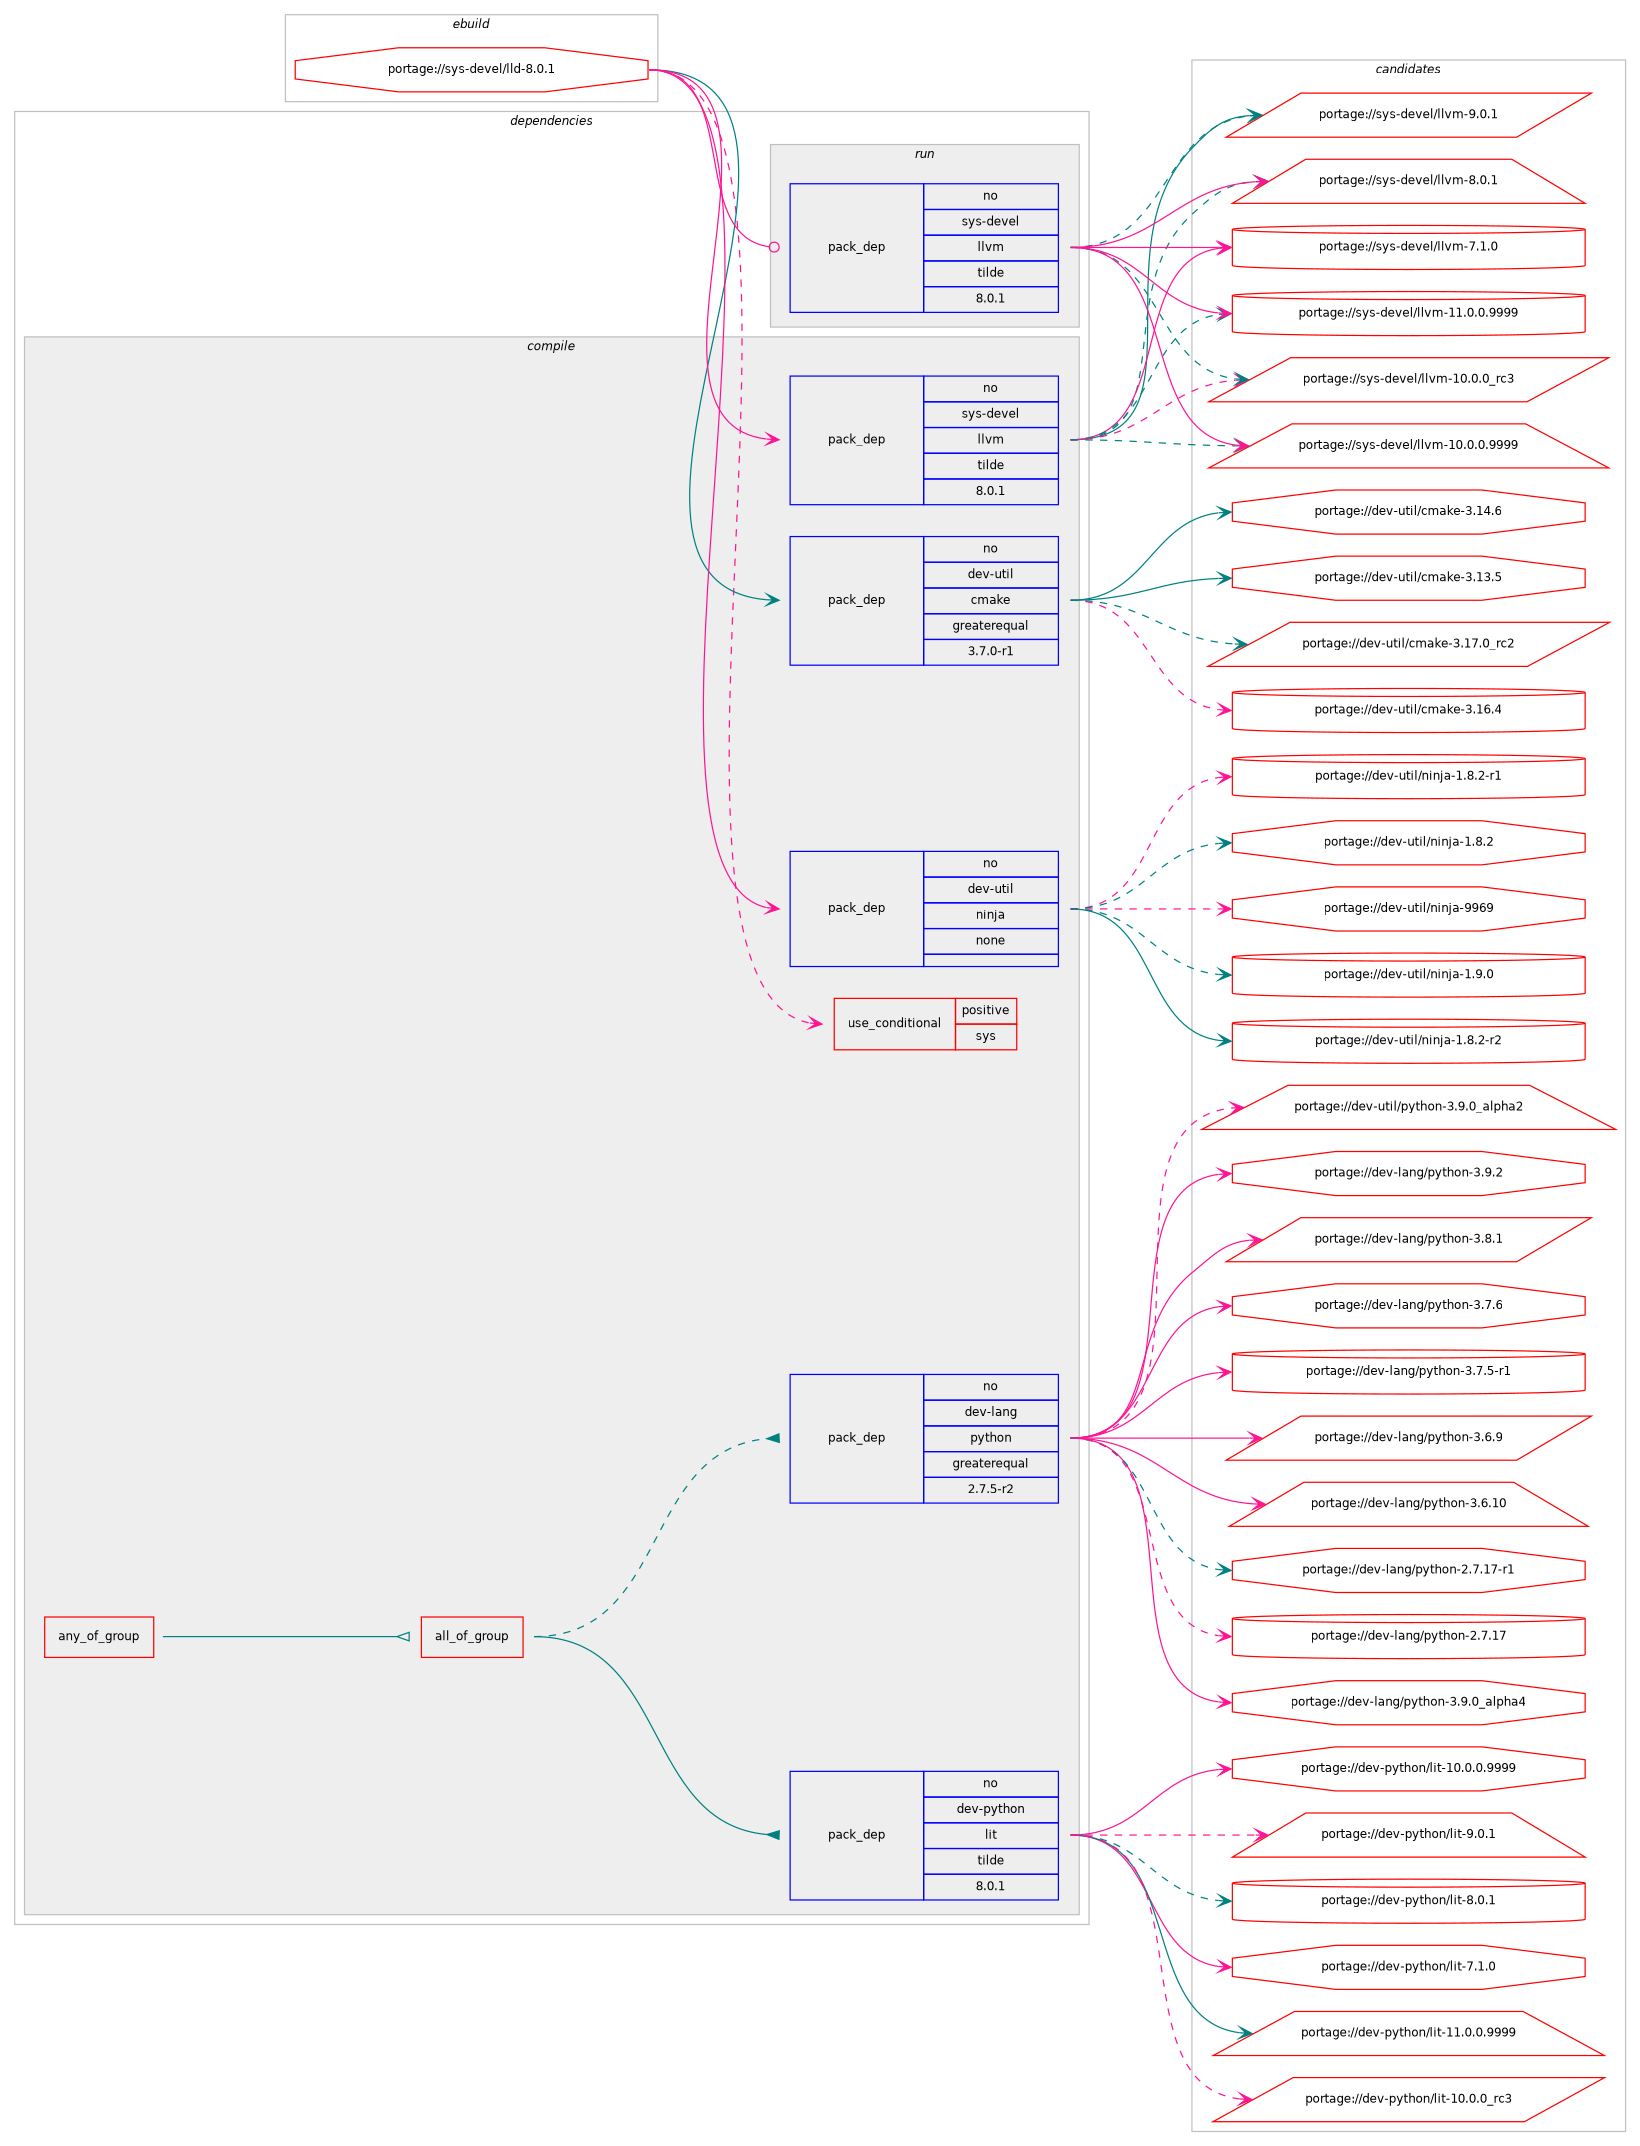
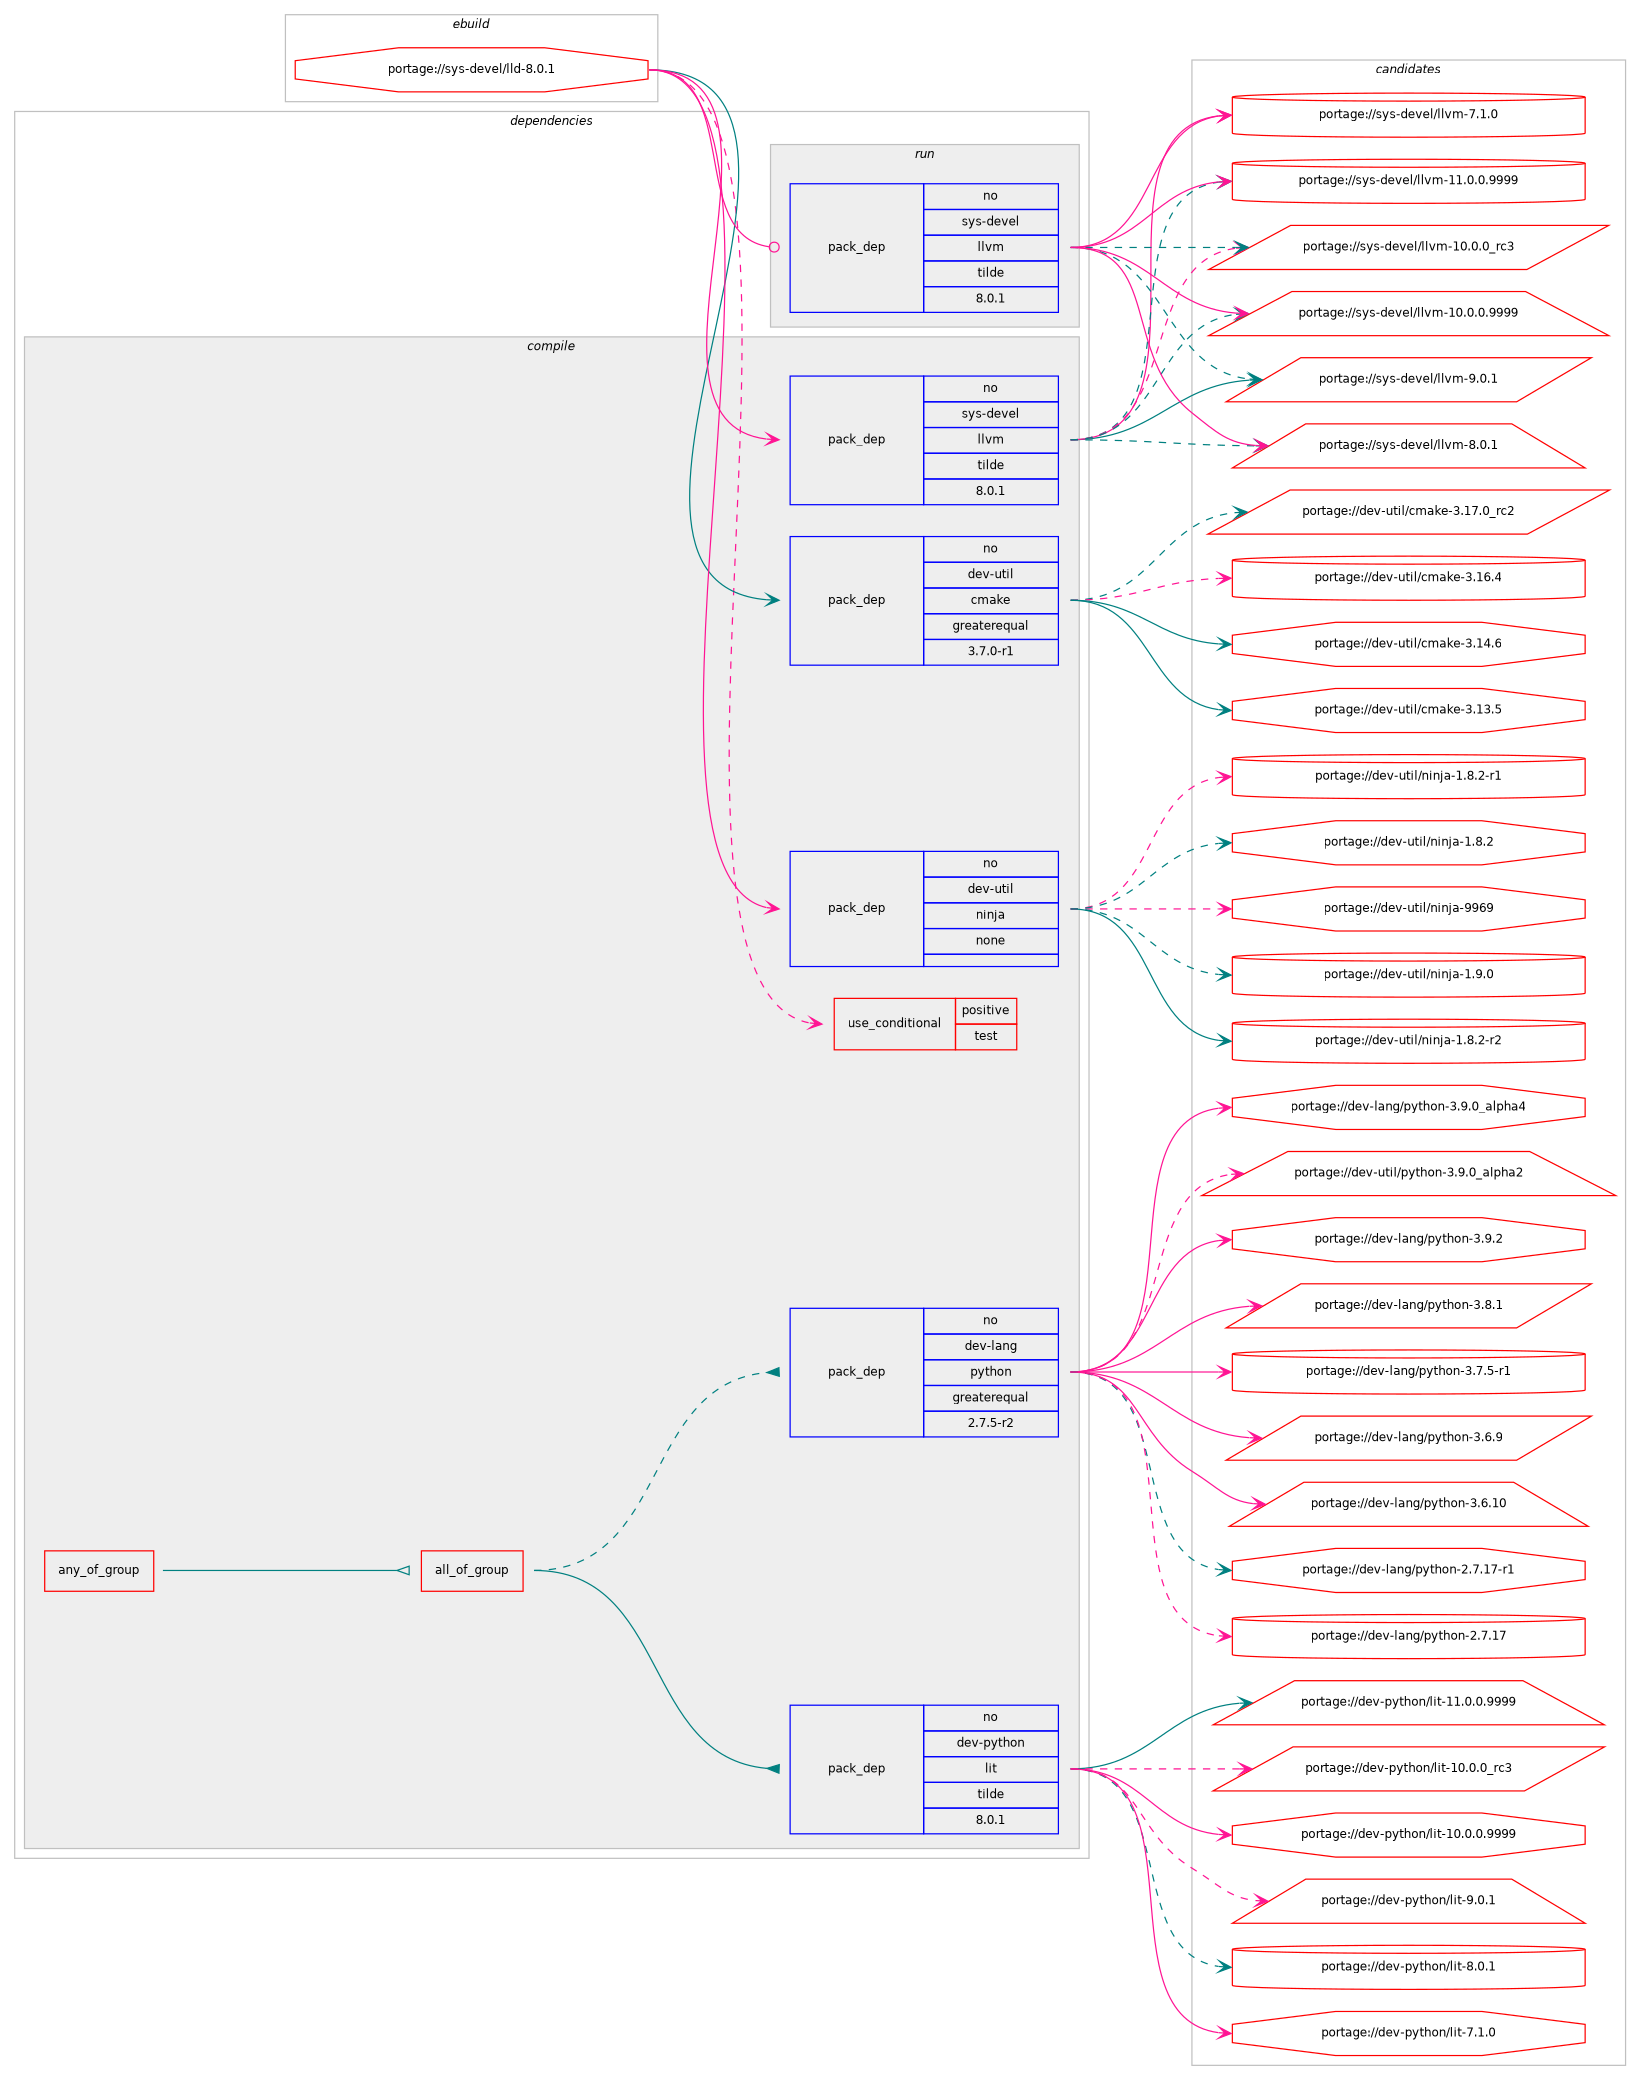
(986, 1036) -> (986, 1036)
(1409, 1306) -> none
